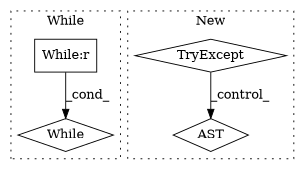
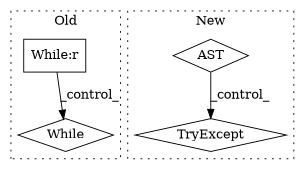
(66, 21) -> (66, 21)
(211, 91) -> (211, 91)
(88, 95) -> (89, 95)
